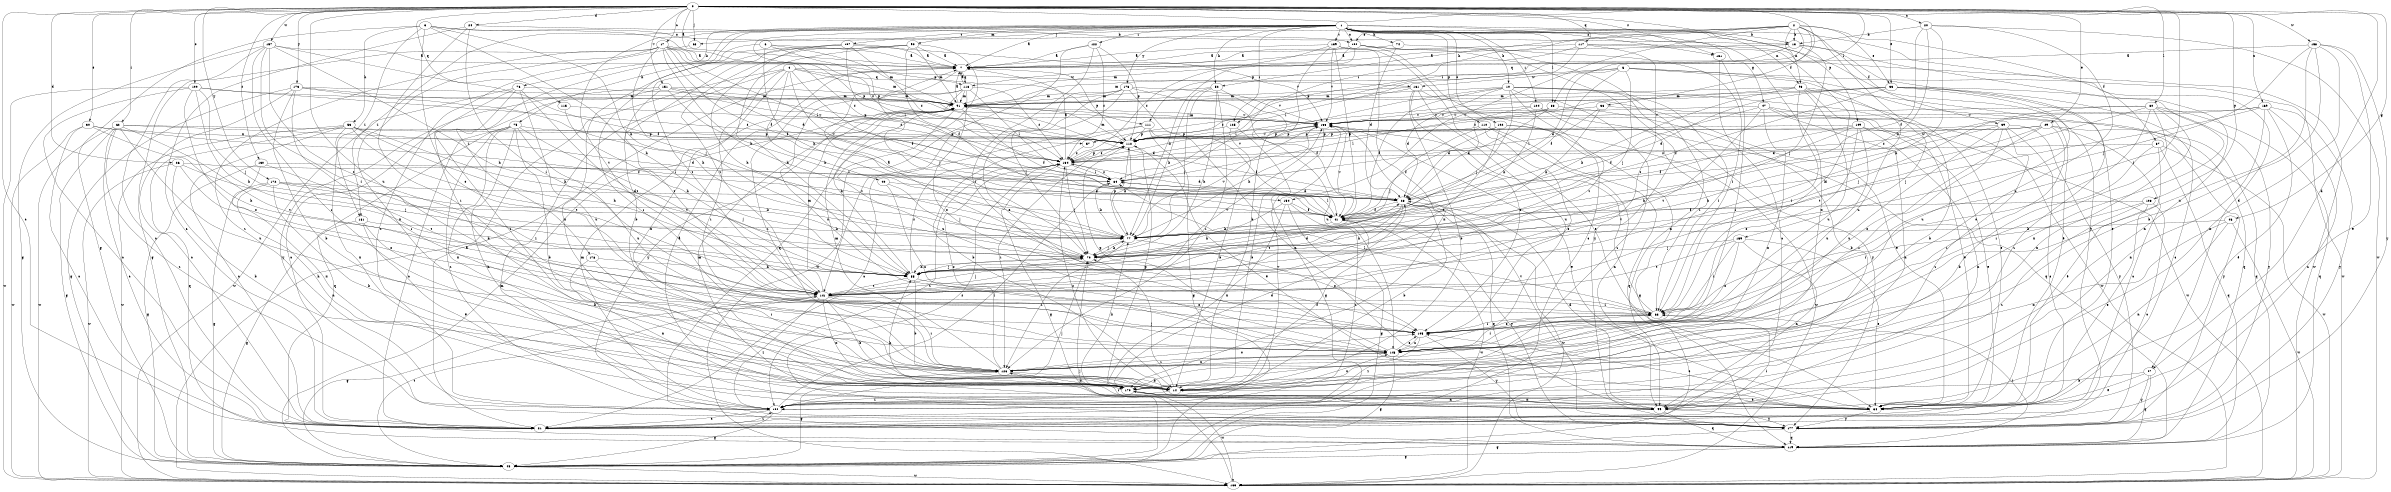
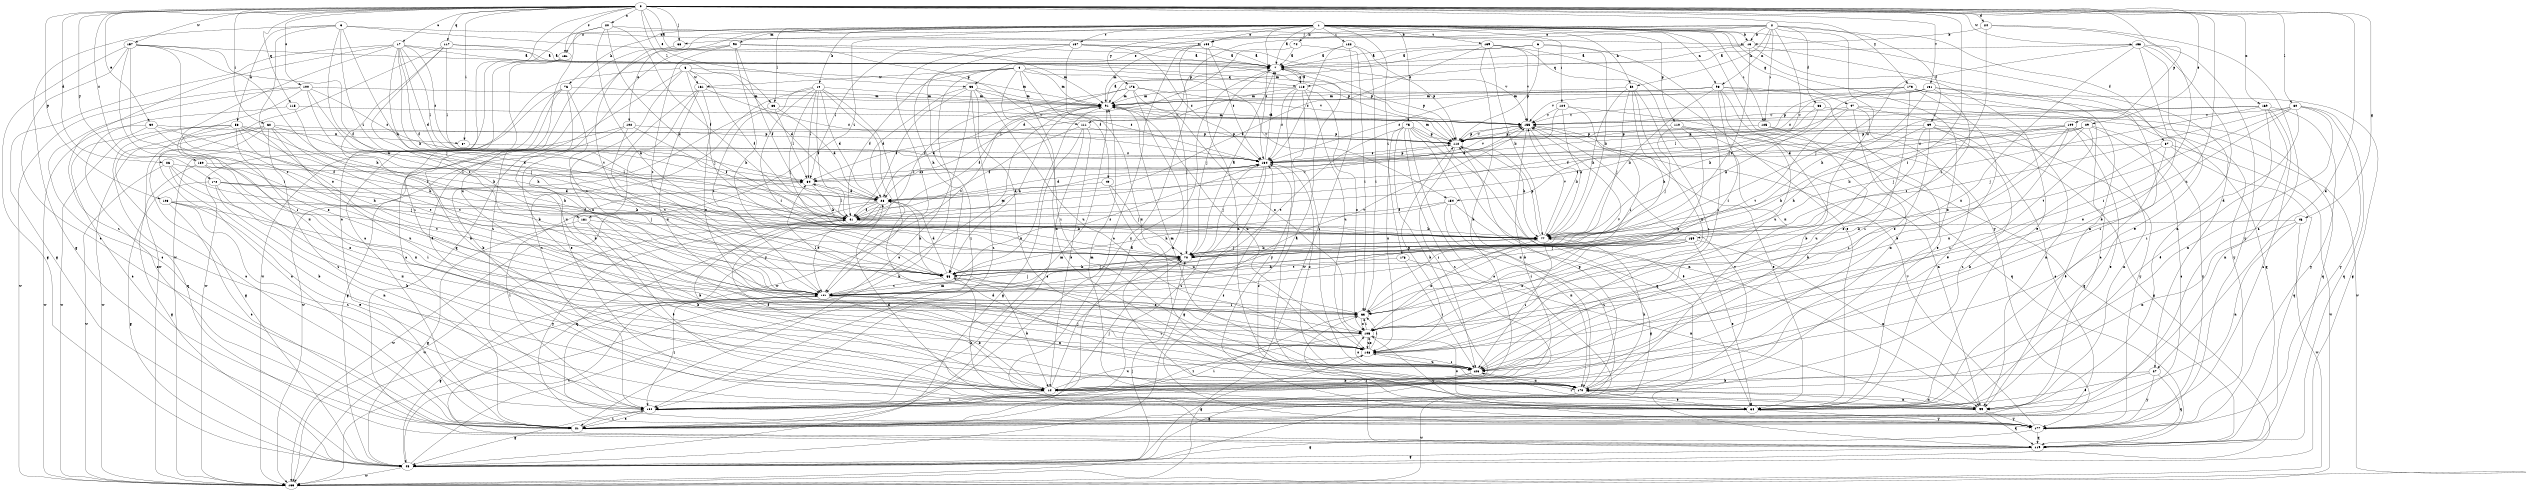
none -> (179, 295)
